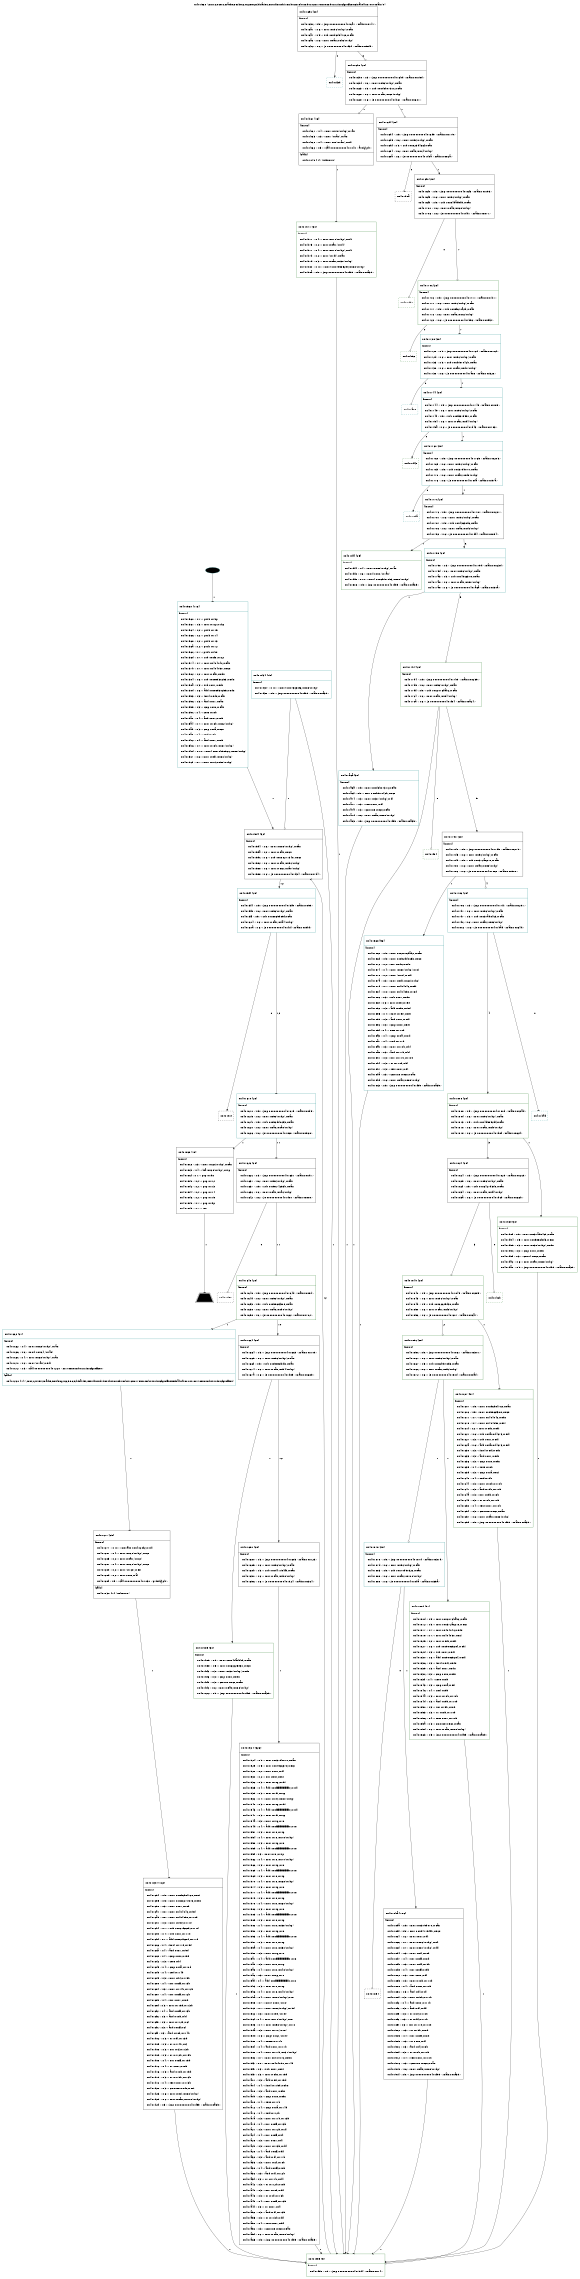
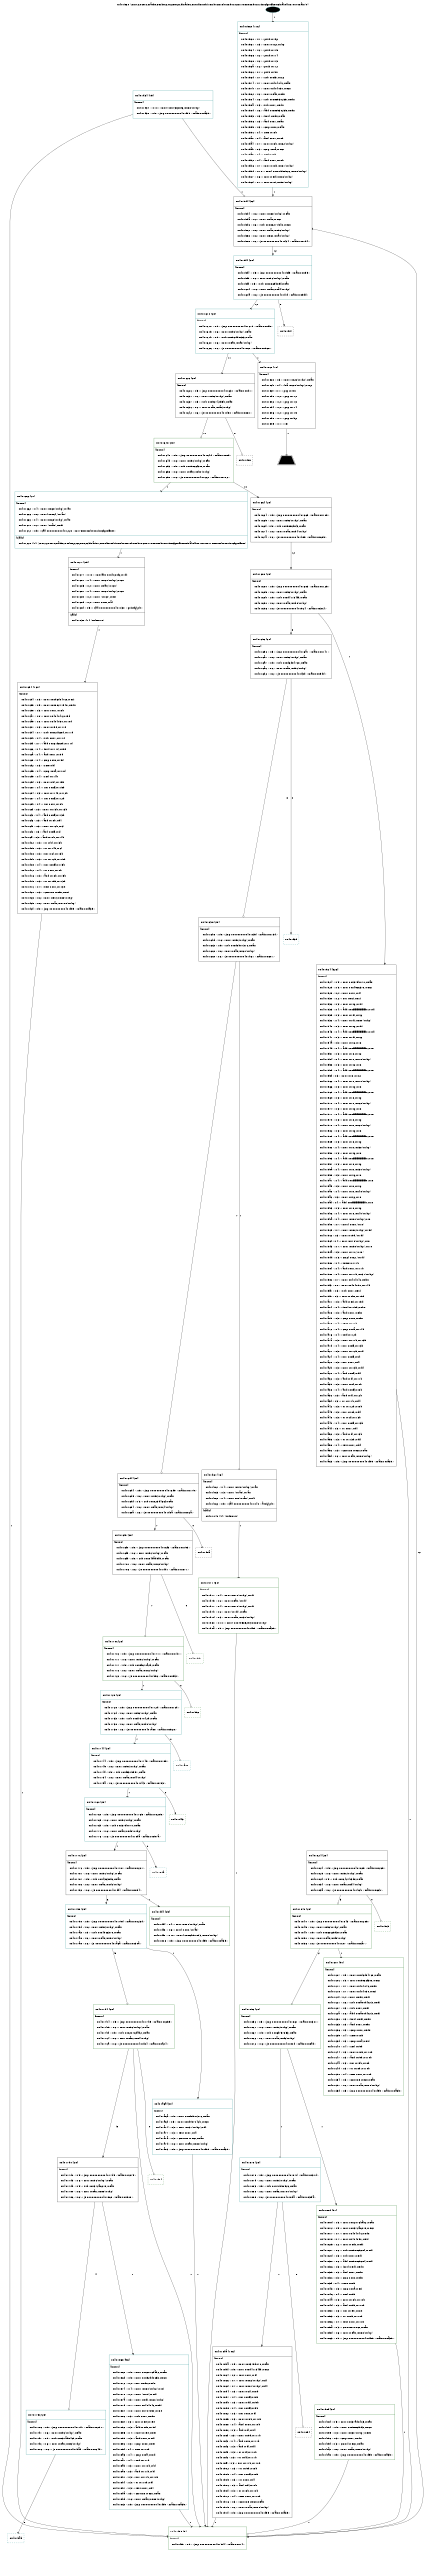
none -> (291, 623)
(488, 1116) -> none
(233, 1671) -> none
(511, 1938) -> none
